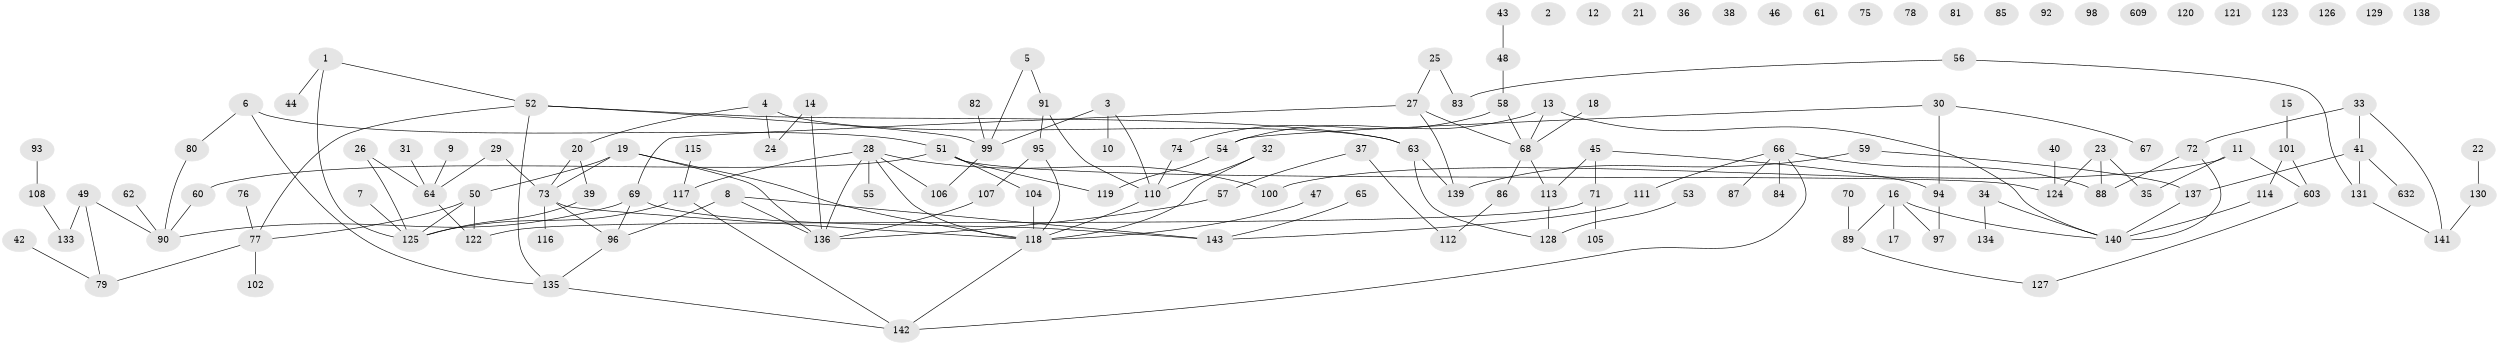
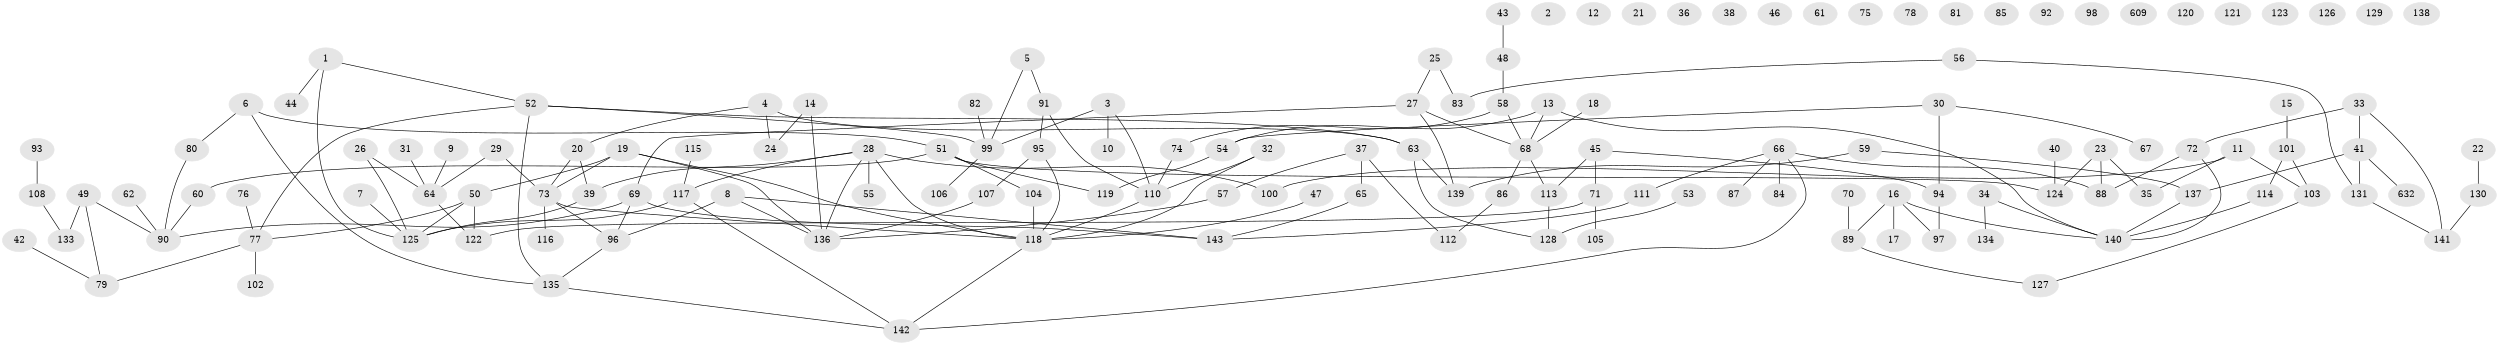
none -> (1362, 170)
(904, 172) -> (670, 171)
(2312, 195) -> (2312, 195)
